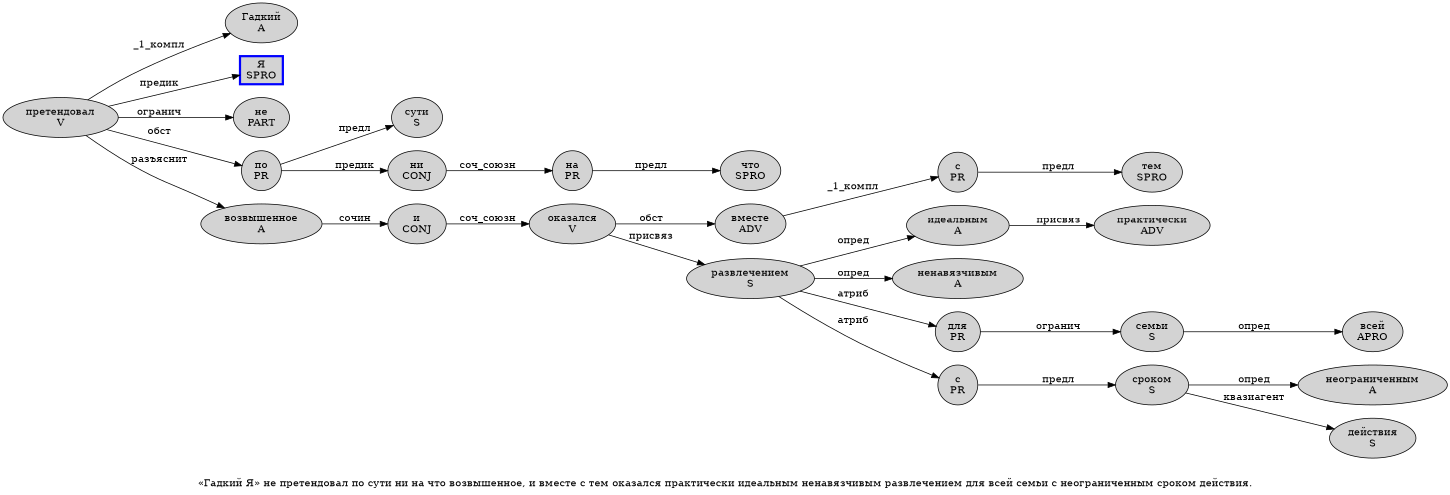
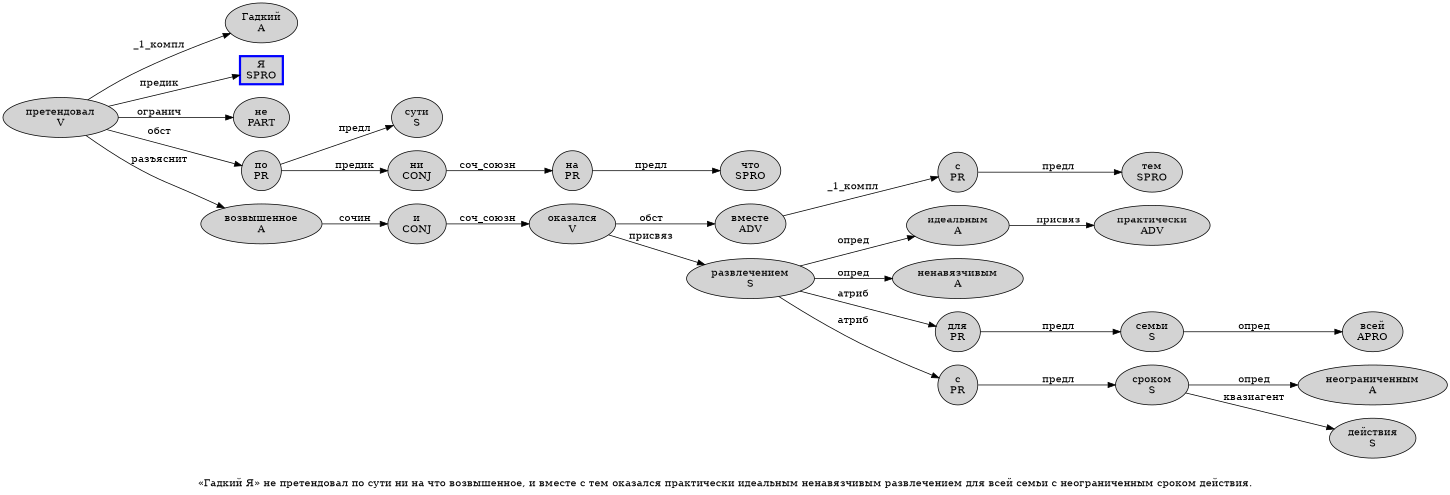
(1059, 326) -> (1059, 326)
